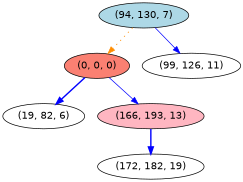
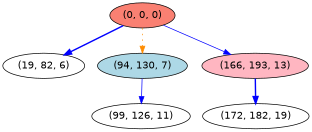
(123, 38) -> (142, 37)
